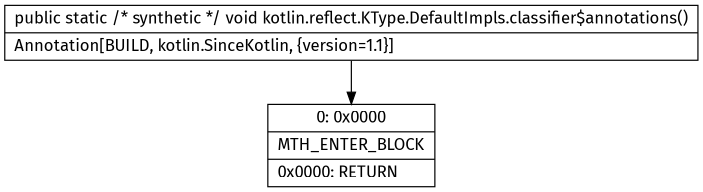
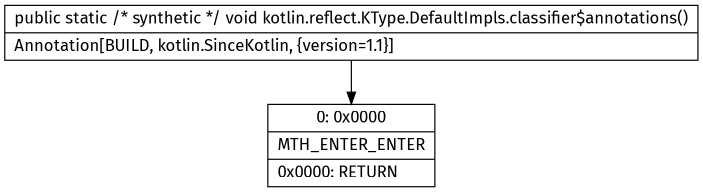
(351, 145) -> (351, 145)
